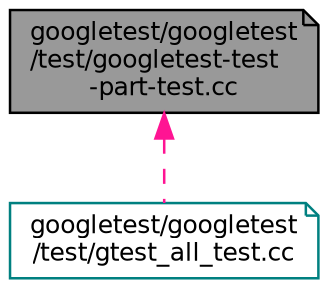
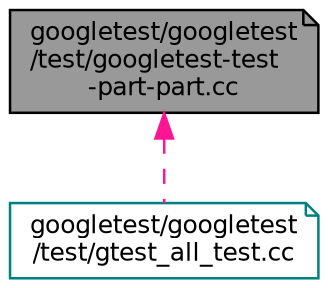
(164, 61) -> (164, 61)
